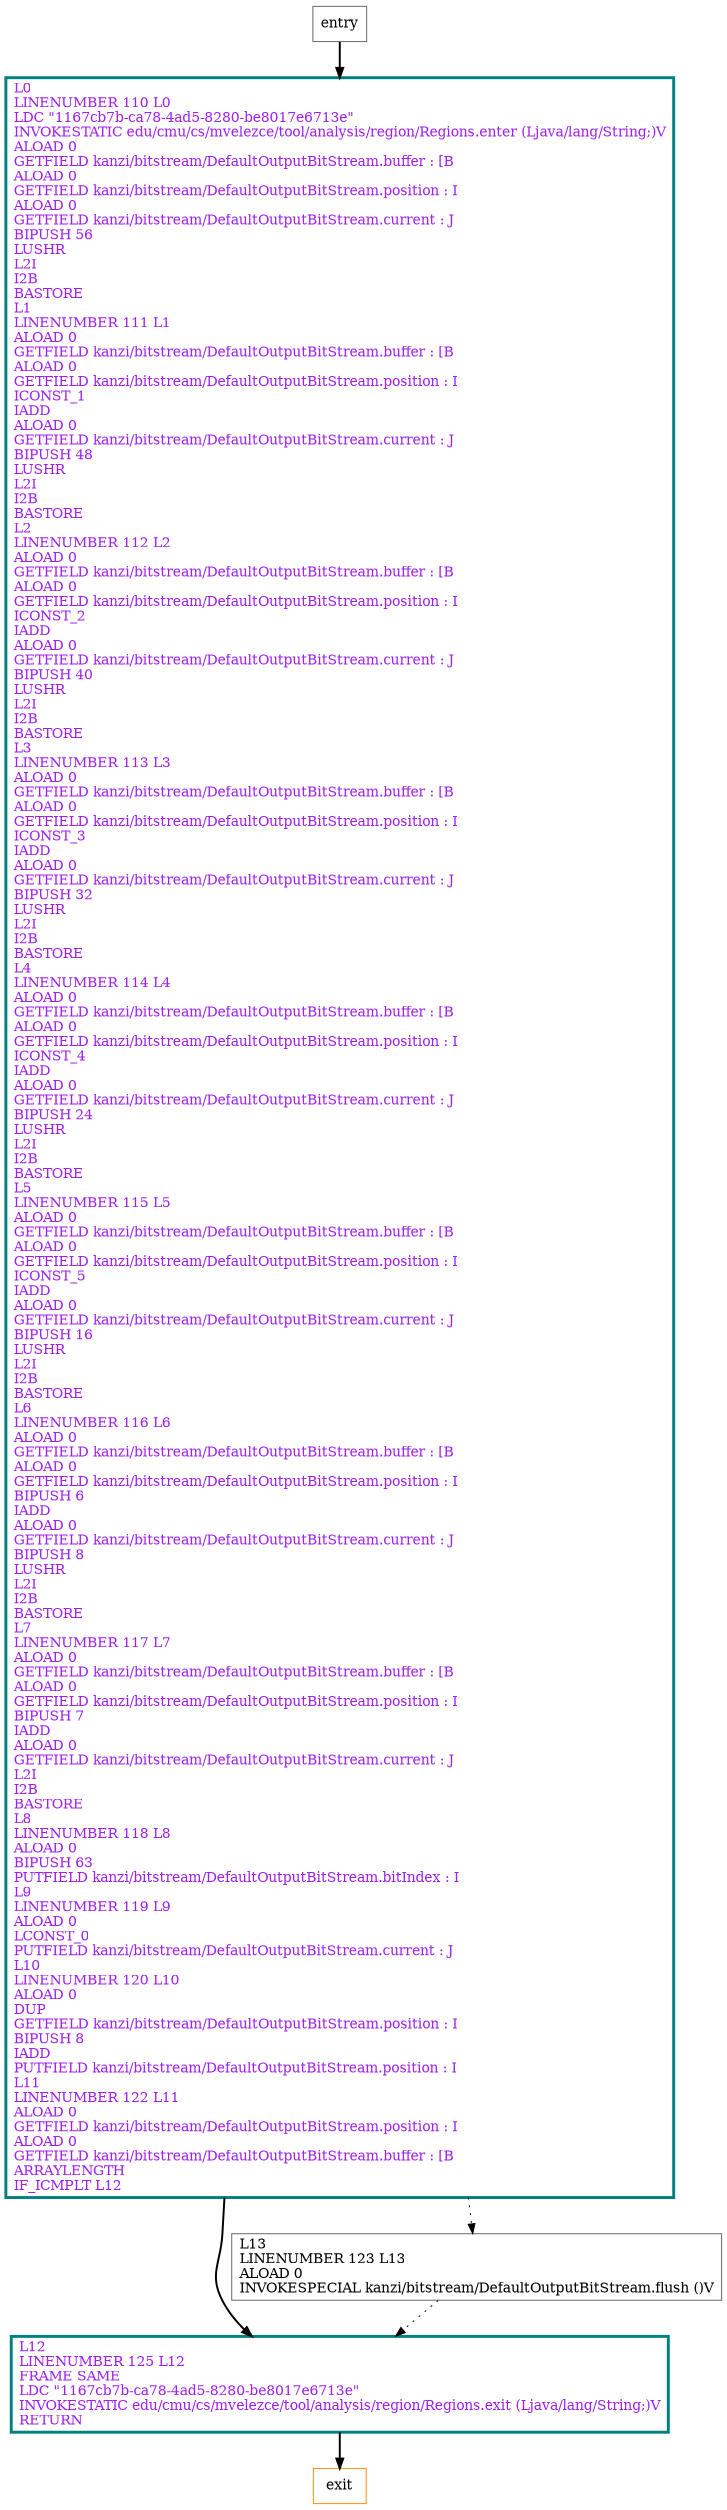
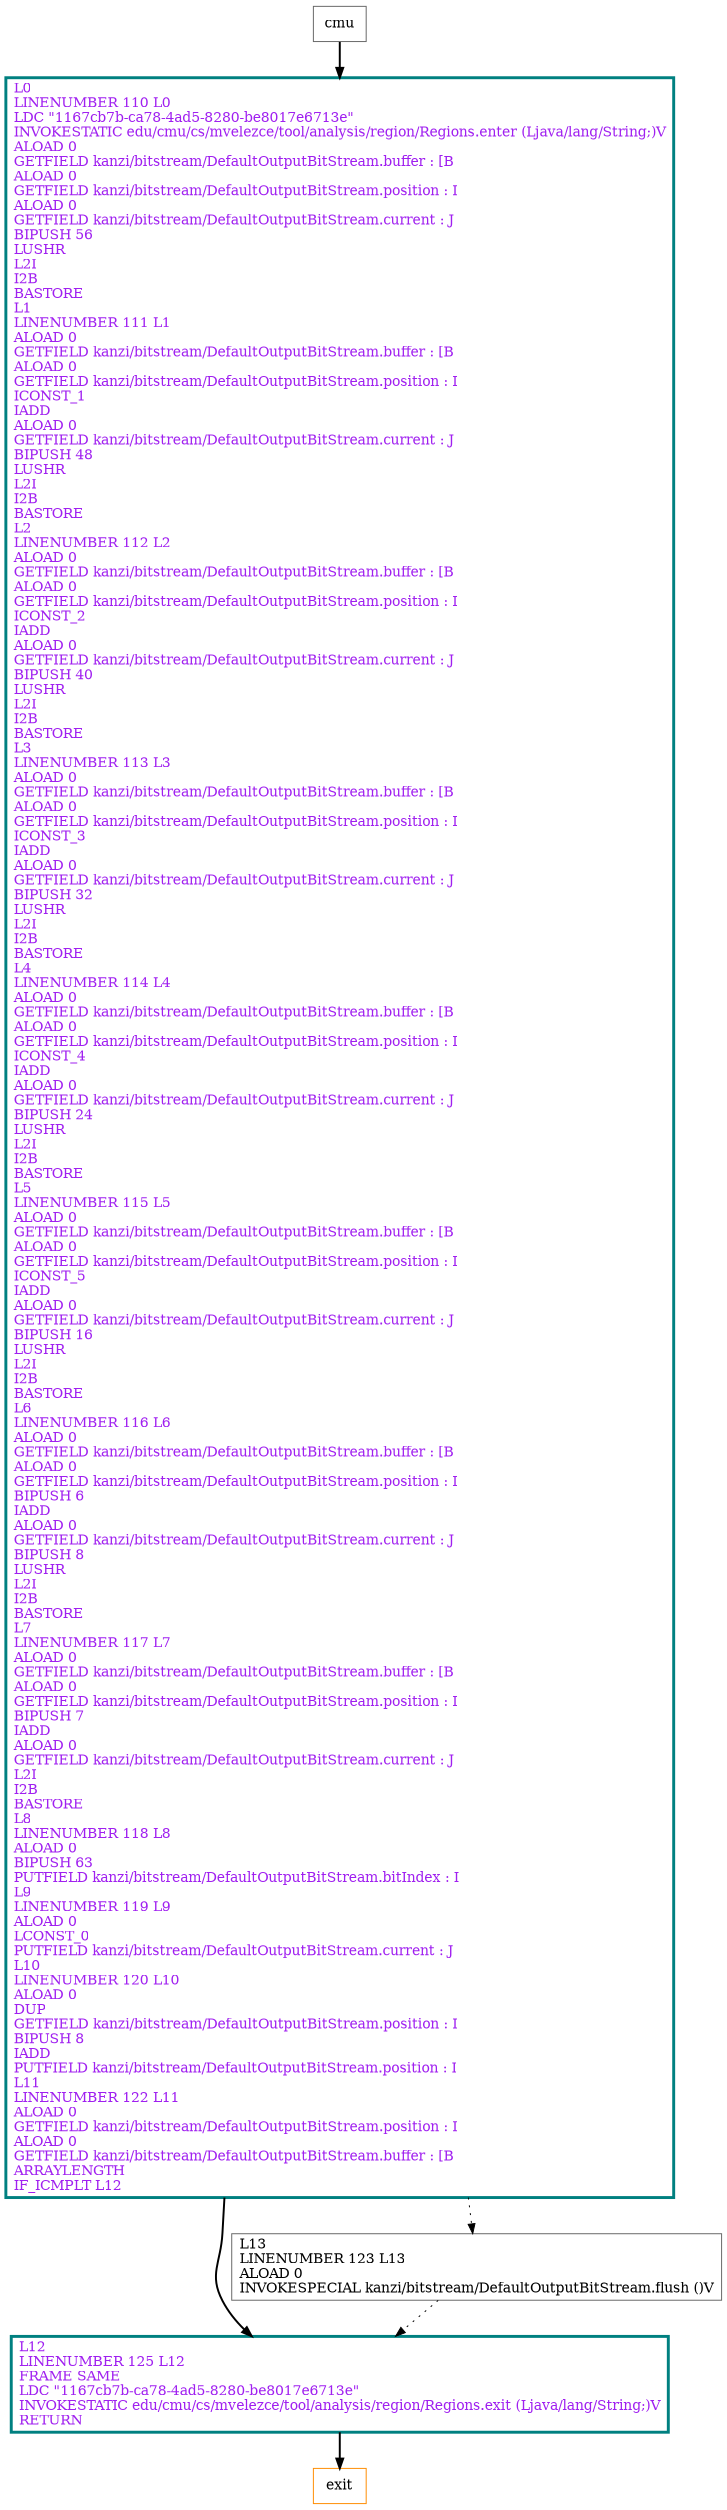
(340, 24) -> (340, 24)
